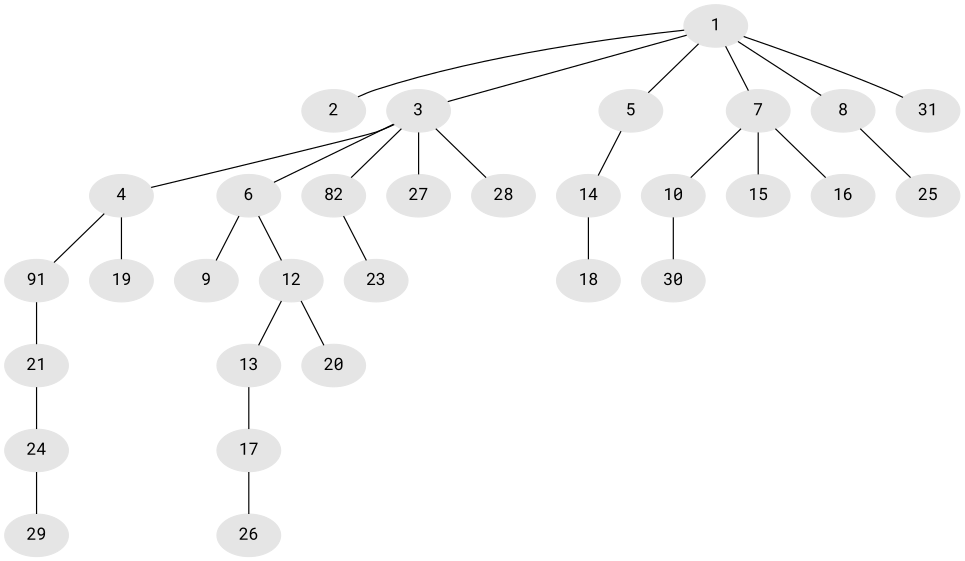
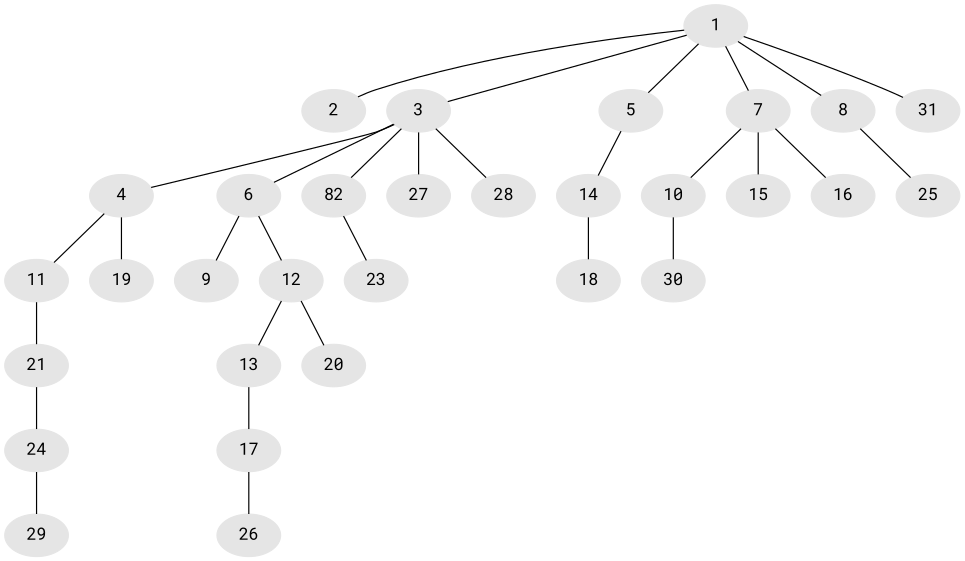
(37, 281) -> (37, 281)
